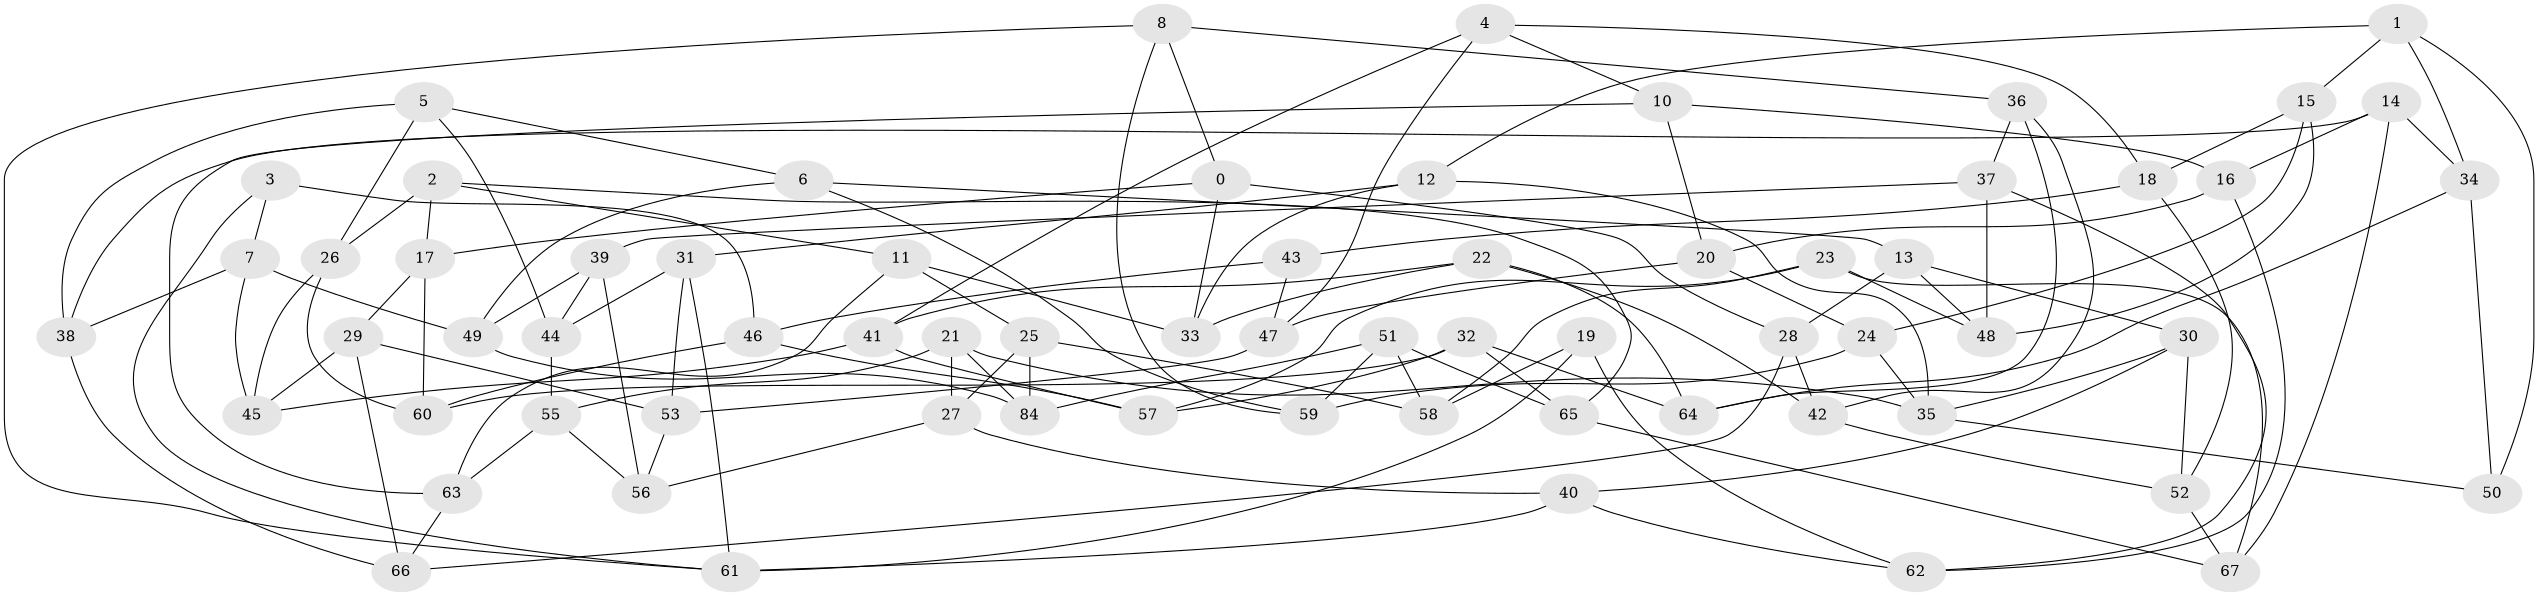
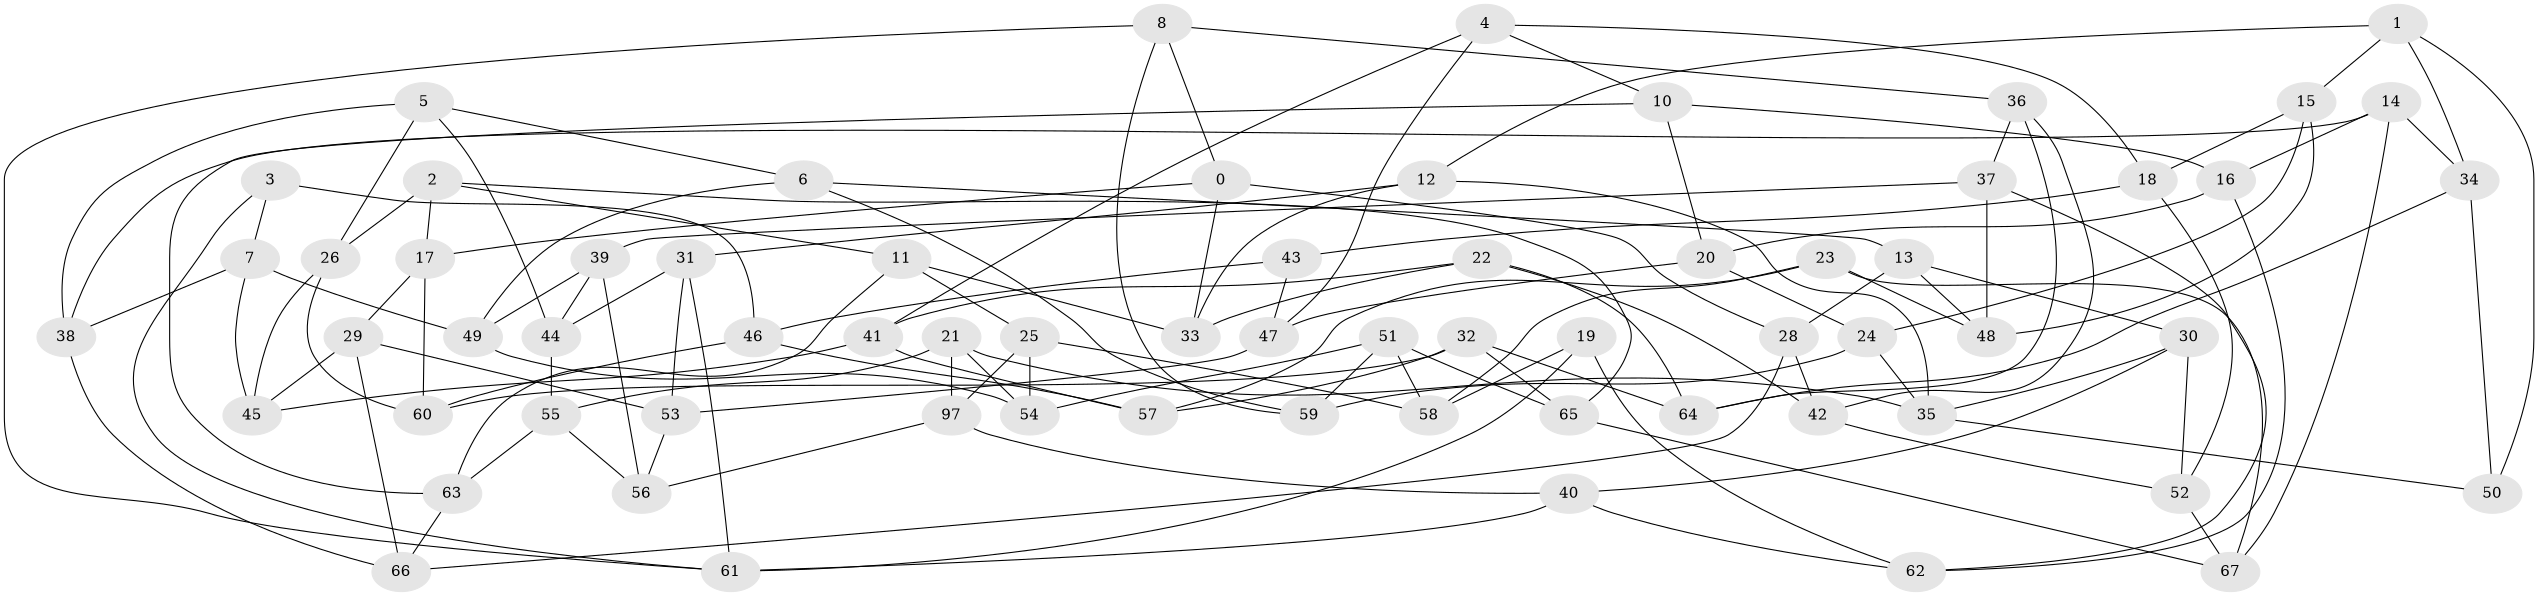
(952, 415) -> (952, 415)
(1030, 415) -> (1030, 415)
